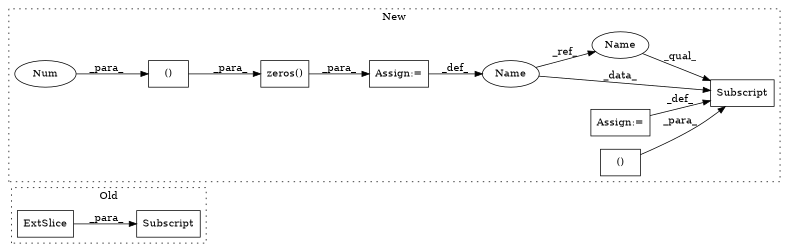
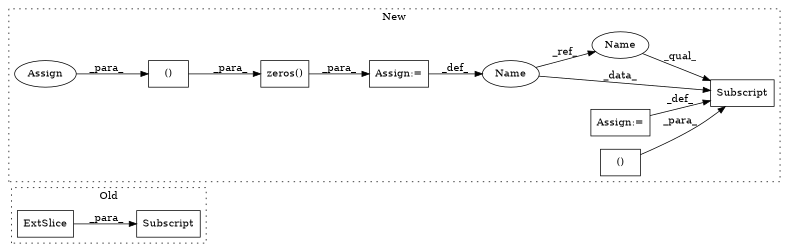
(45, 74) -> (45, 74)
